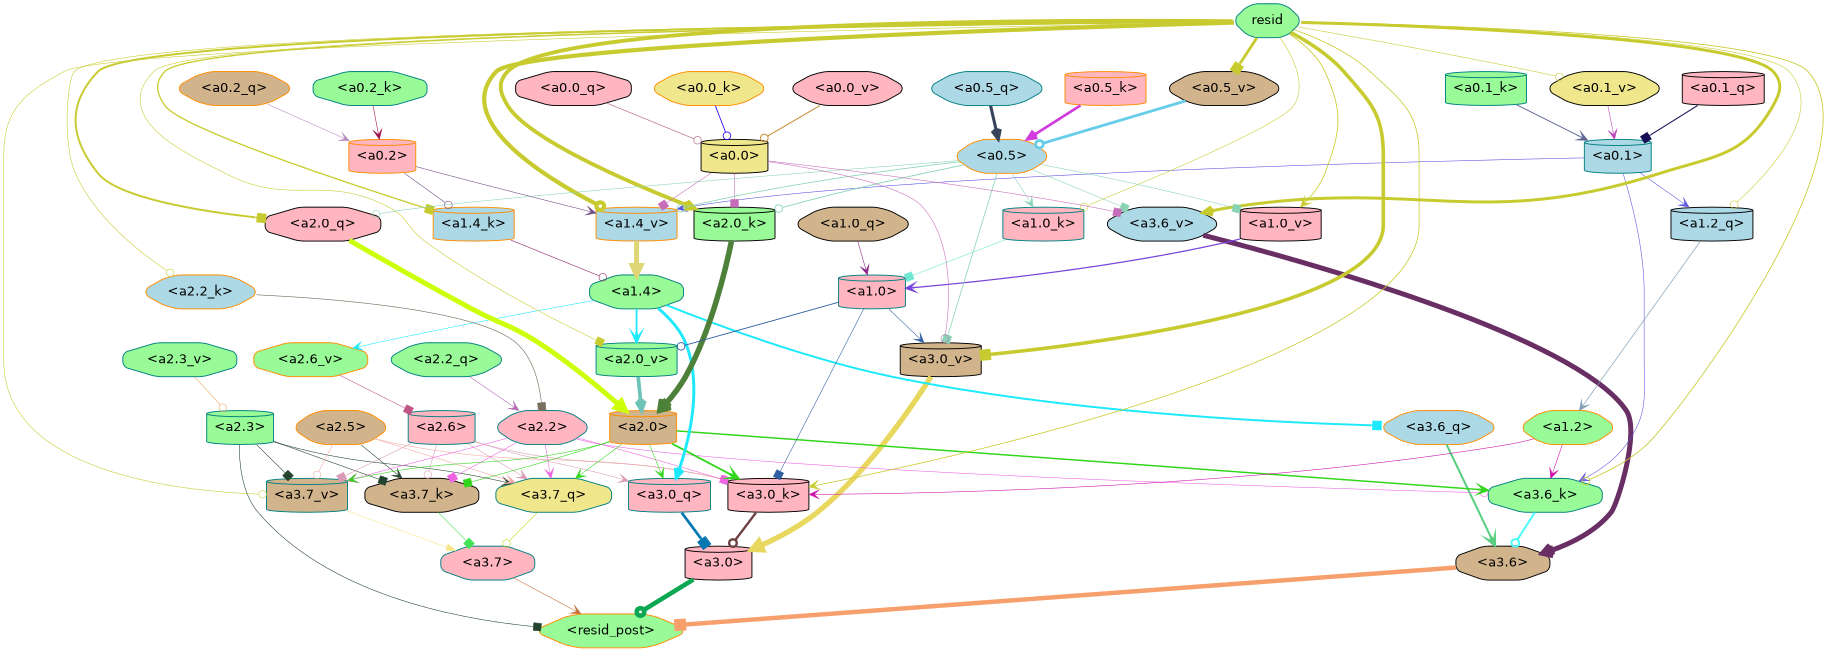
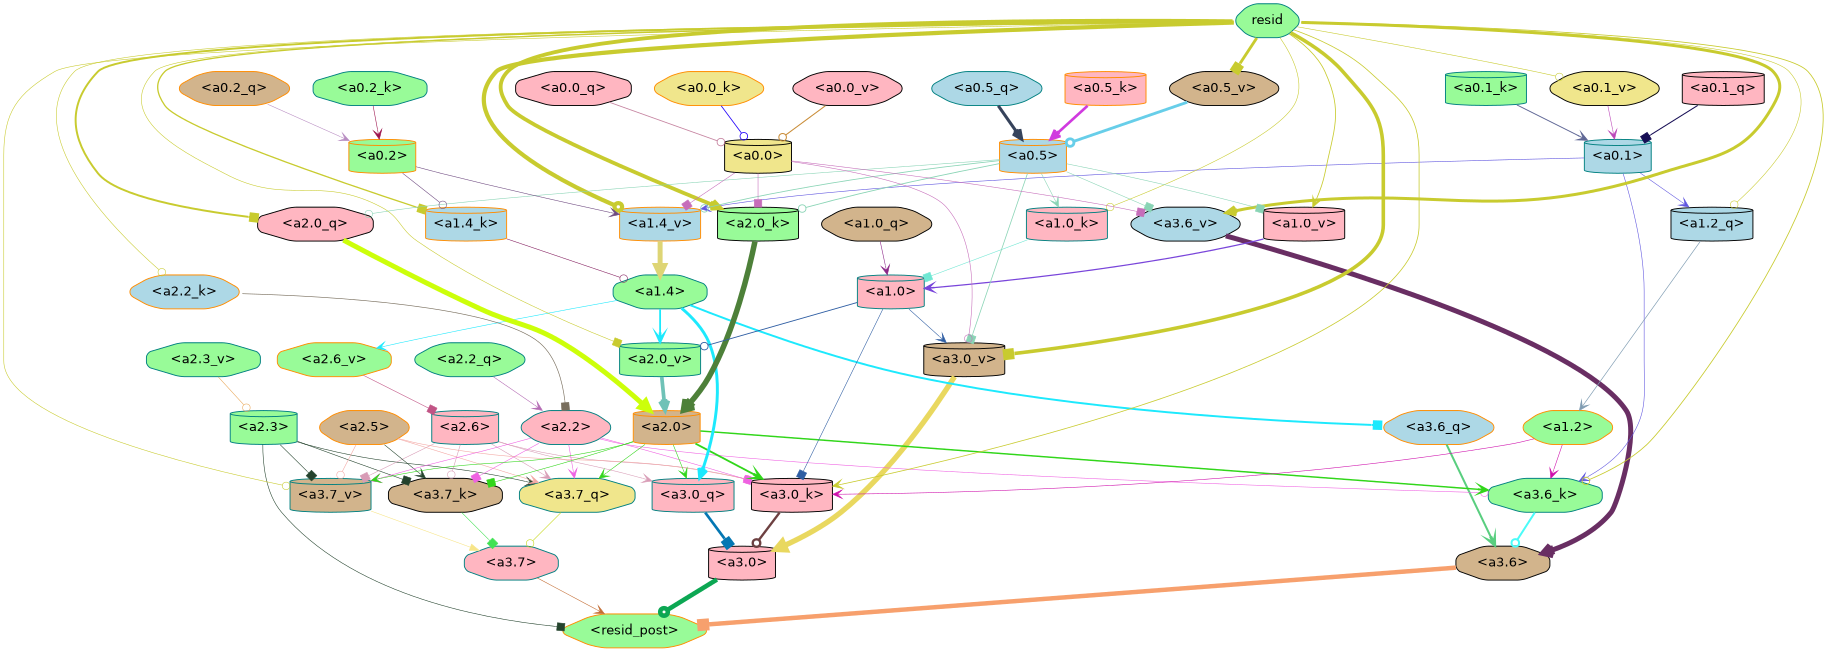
(382, 156) -> (382, 156)
(1002, 156) -> (1033, 156)
